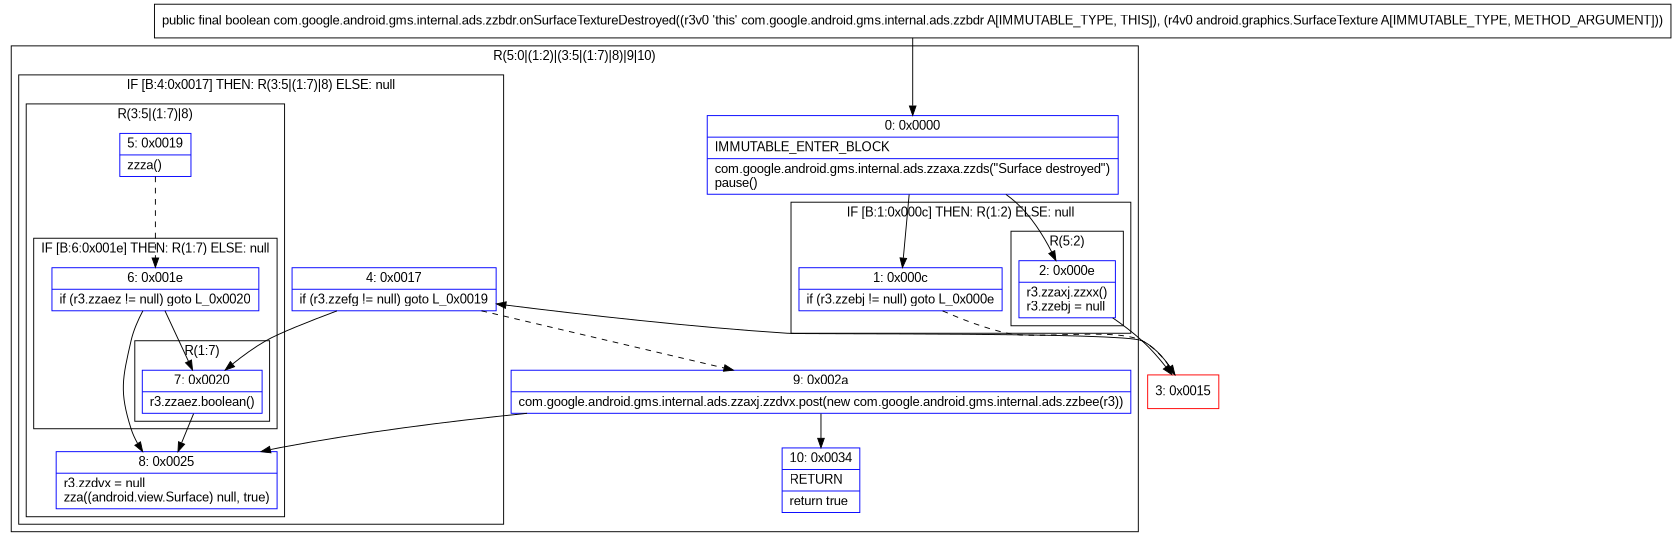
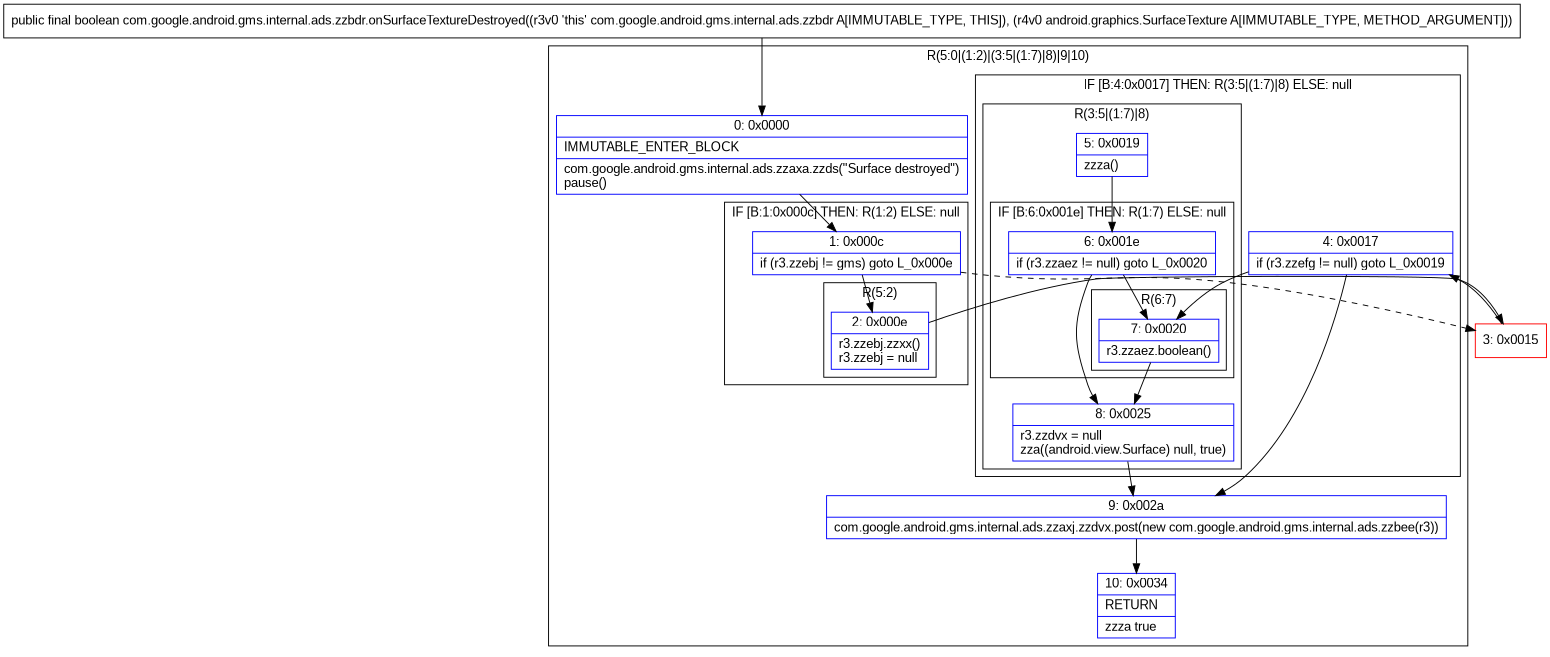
(155, 217) -> (1112, 196)
(1032, 220) -> (866, 289)
(1067, 293) -> (880, 344)
(901, 300) -> (857, 264)
(603, 339) -> (1304, 395)
(202, 352) -> (1159, 300)
(398, 429) -> (1130, 474)
(819, 501) -> (1131, 627)
